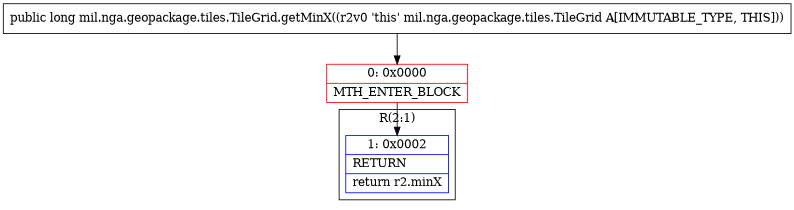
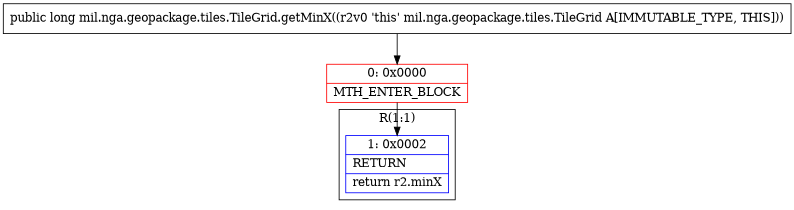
(397, 119) -> (397, 119)
